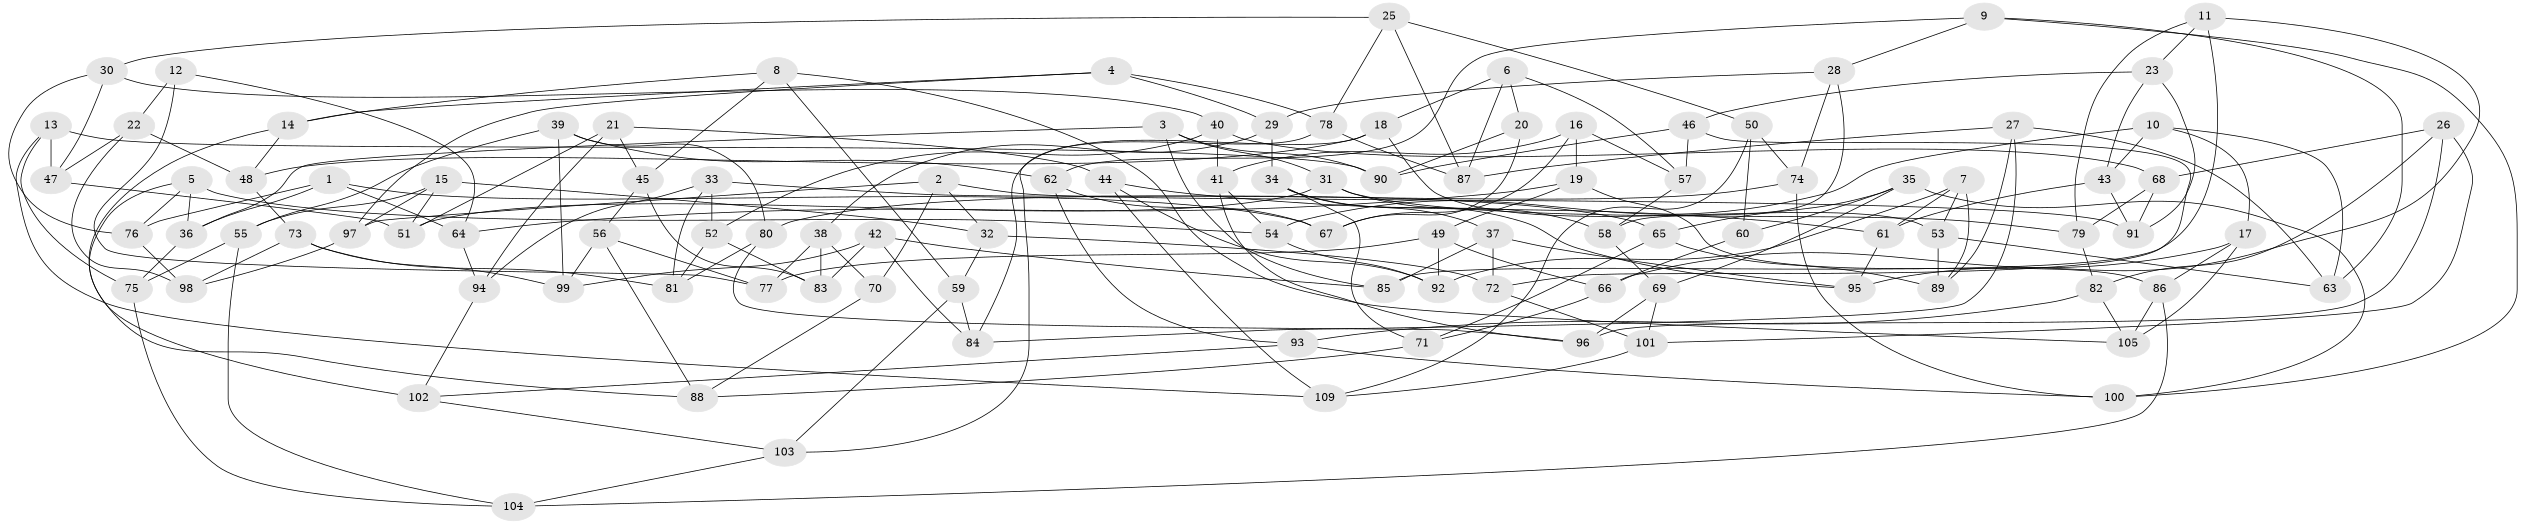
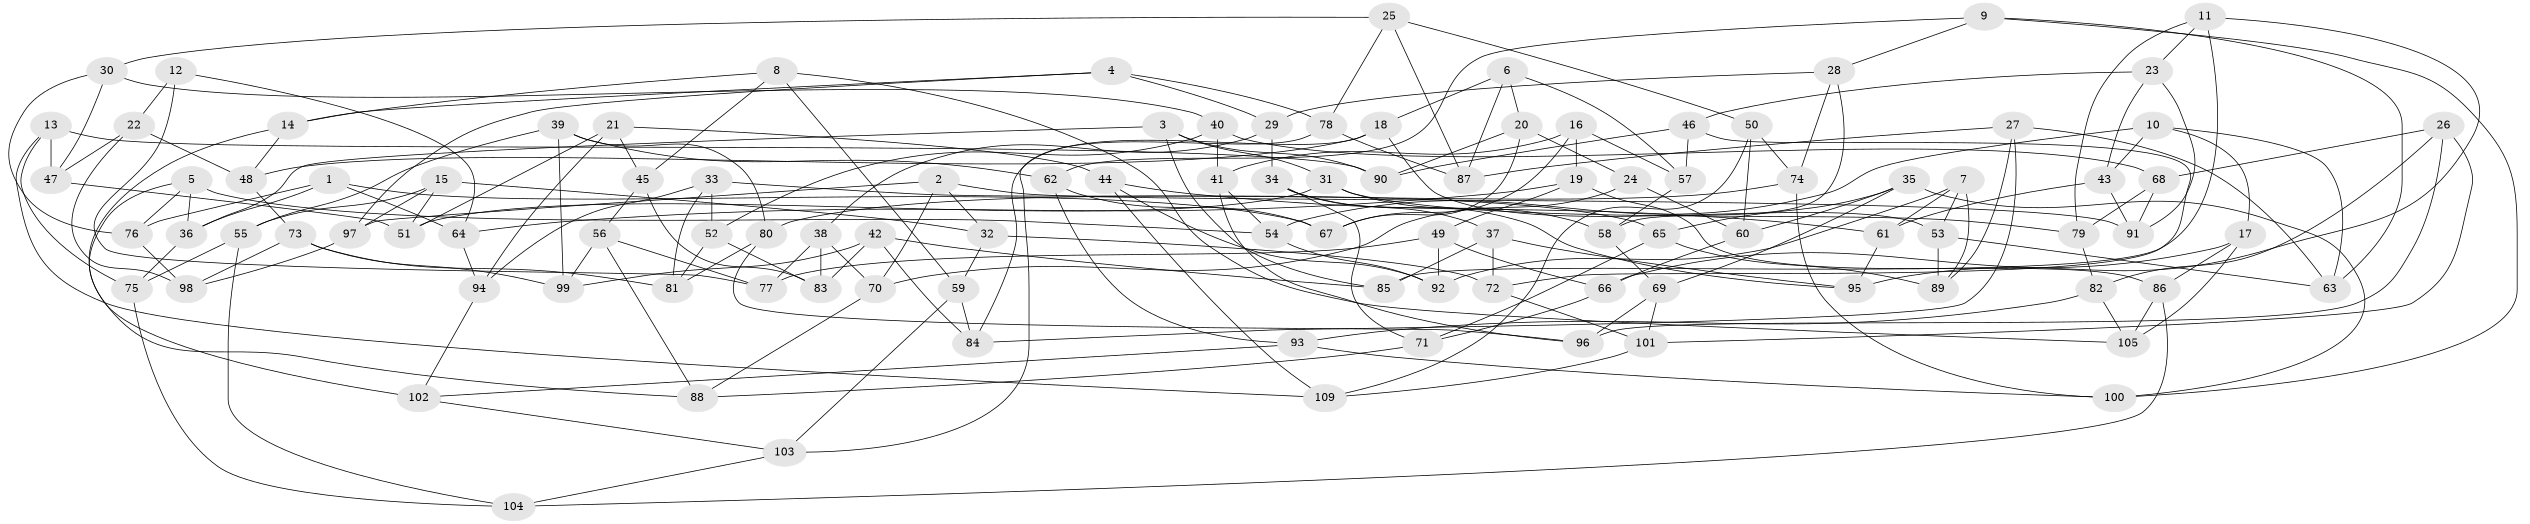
none -> (1631, 180)
